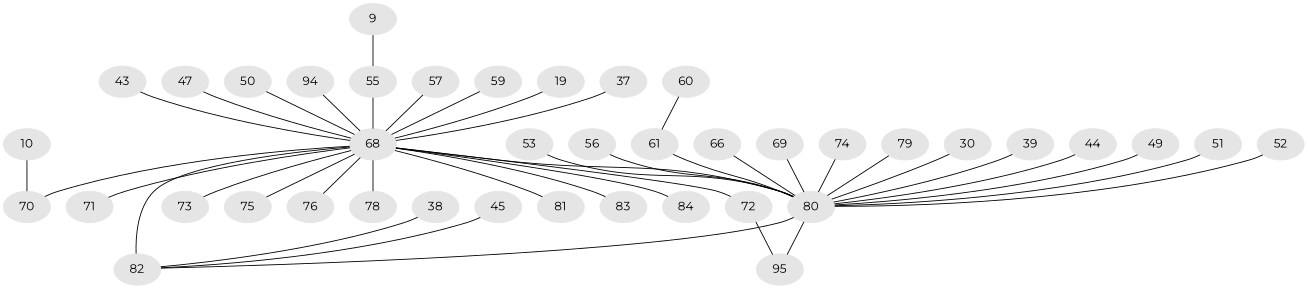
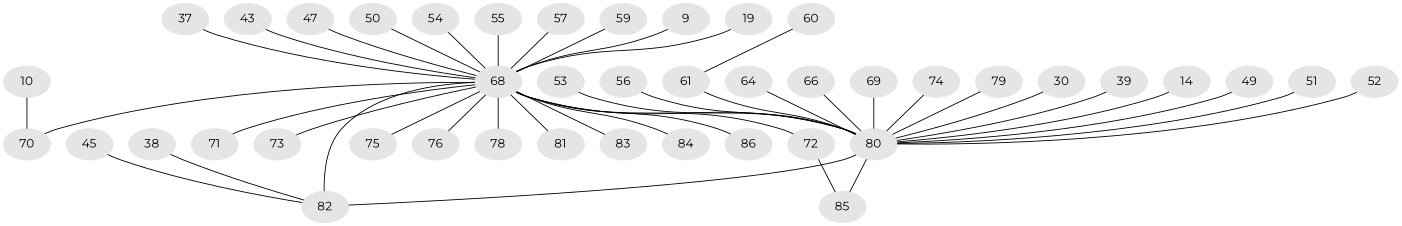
(373, 51) -> (619, 45)
(310, 82) -> (436, 19)
none -> (749, 82)
none -> (749, 144)
(1093, 144) -> (1187, 82)
(780, 270) -> (842, 207)
